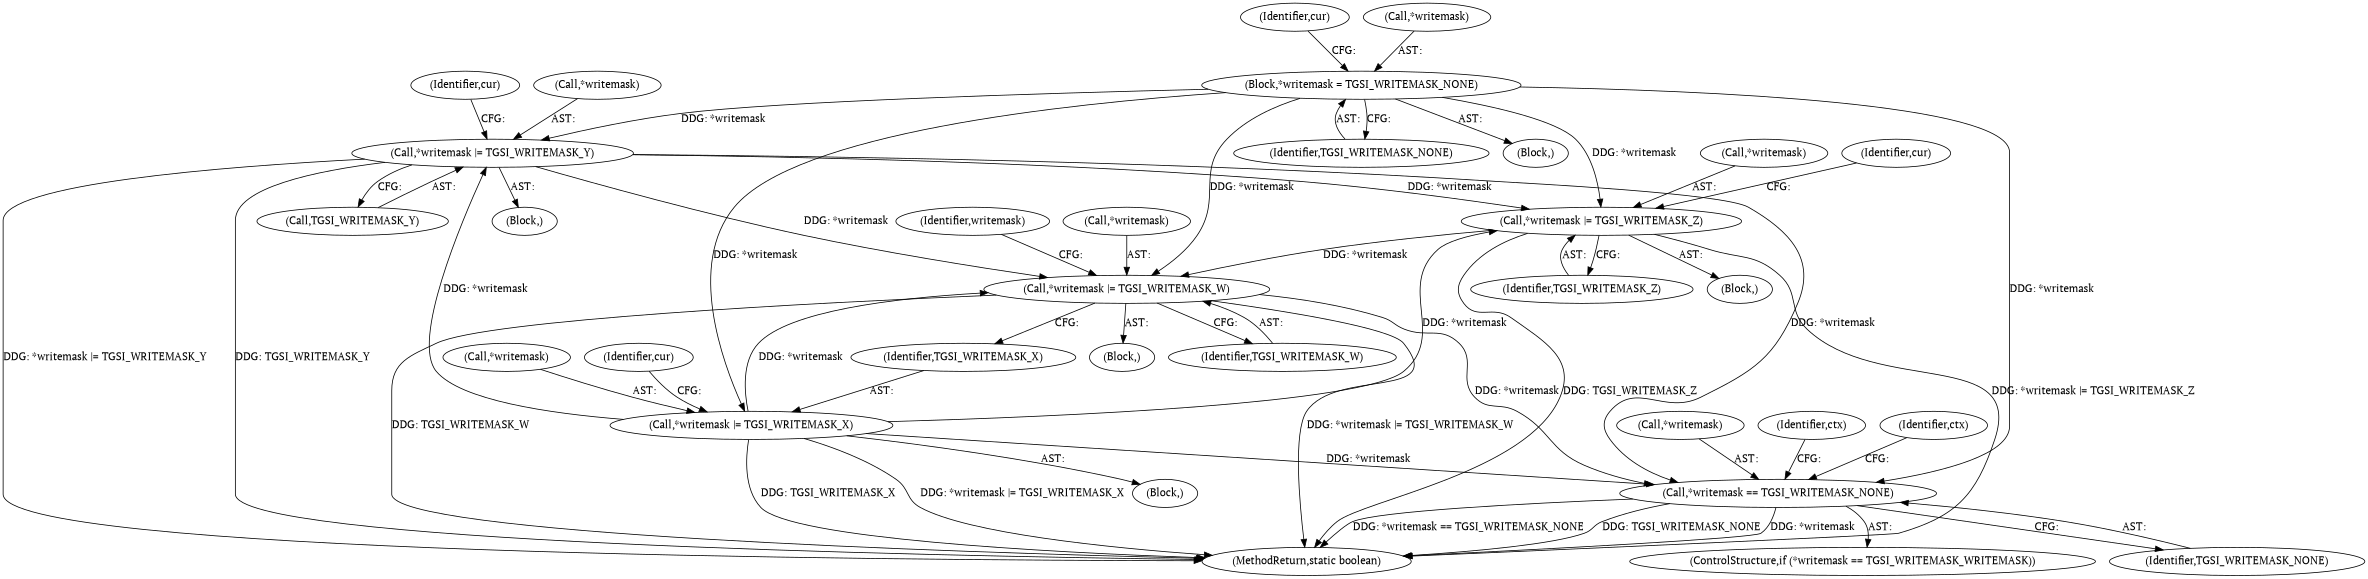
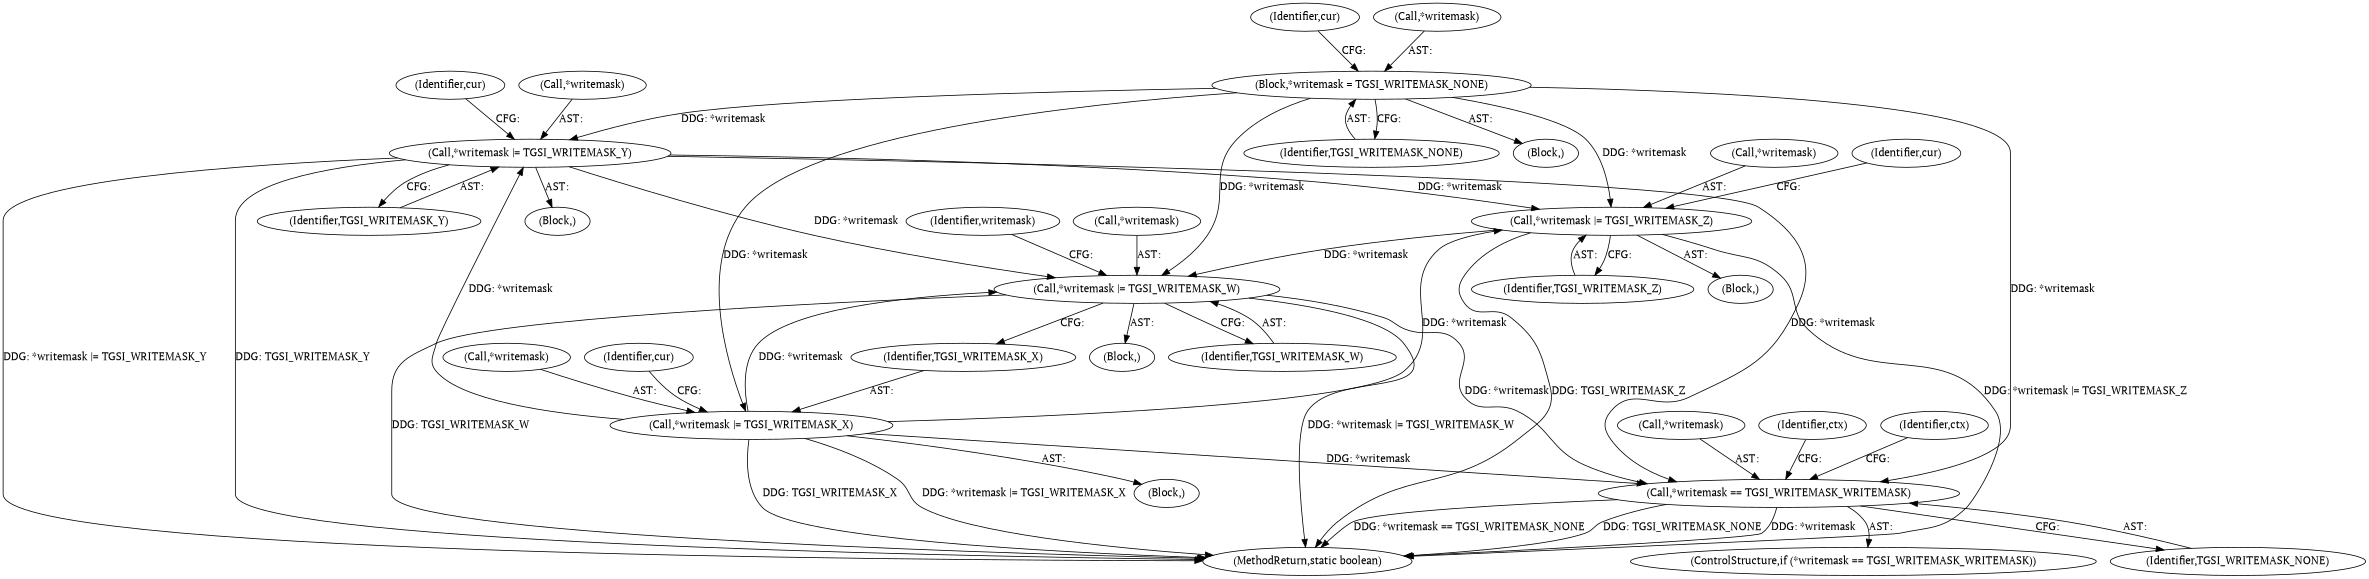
(353, 221) -> (369, 221)
(1778, 493) -> (1779, 493)
